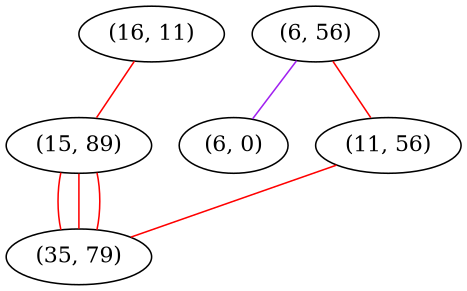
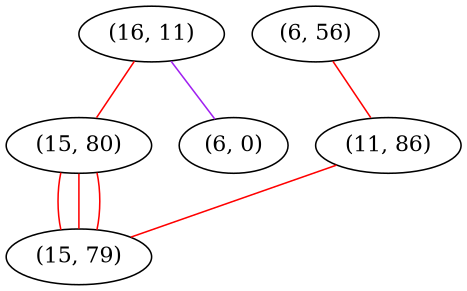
(275, 90) -> (193, 90)
(79, 145) -> (79, 145)
(388, 145) -> (388, 145)
(79, 257) -> (79, 257)
